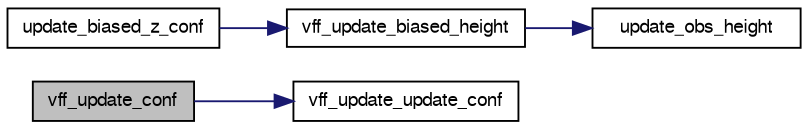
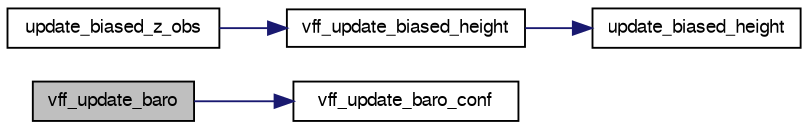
(113, 28) -> (113, 28)
(697, 28) -> (697, 28)
(113, 101) -> (113, 101)
(406, 101) -> (406, 101)
